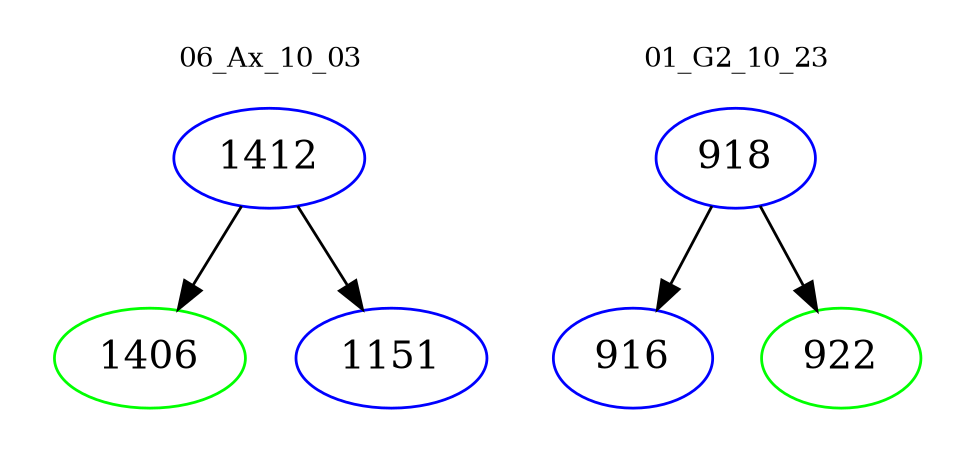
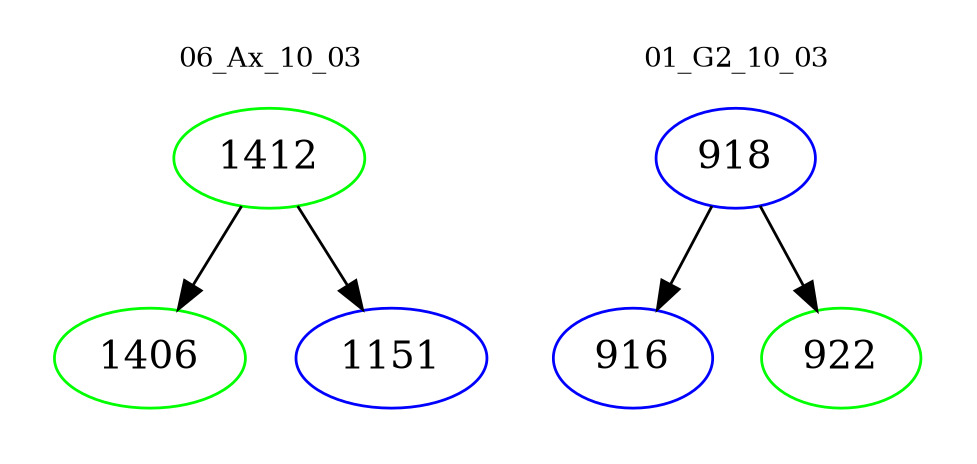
(737, 60) -> (737, 60)
(269, 158) -> (269, 158)
